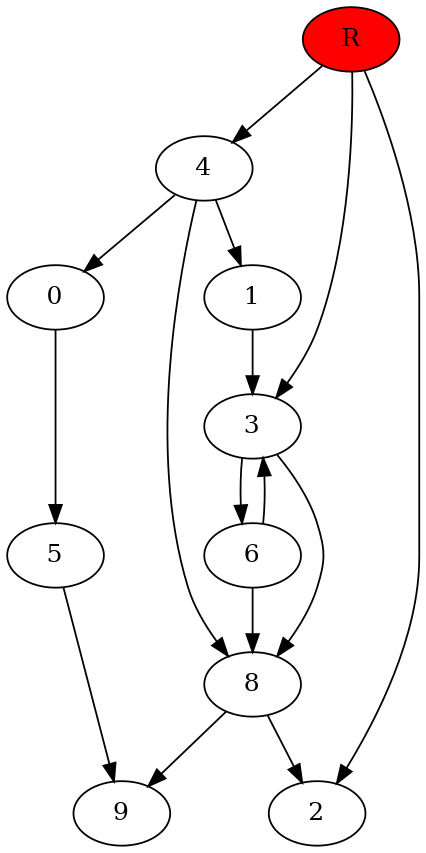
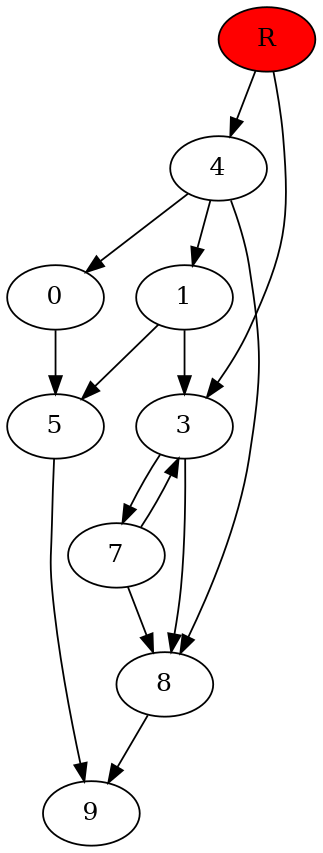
none -> (127, 355)
(253, 555) -> (116, 555)
(317, 813) -> none
